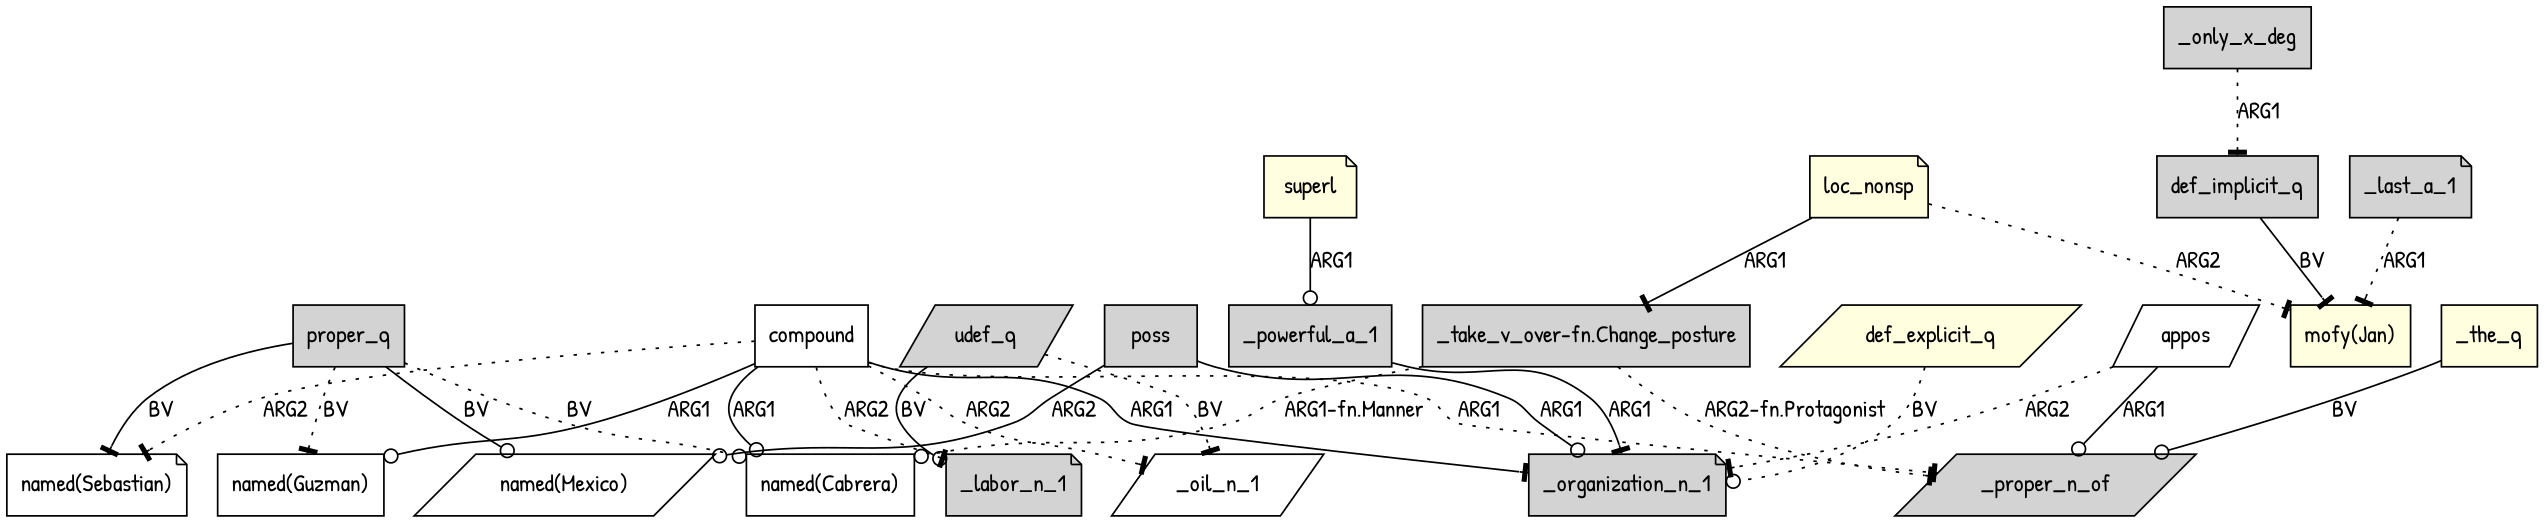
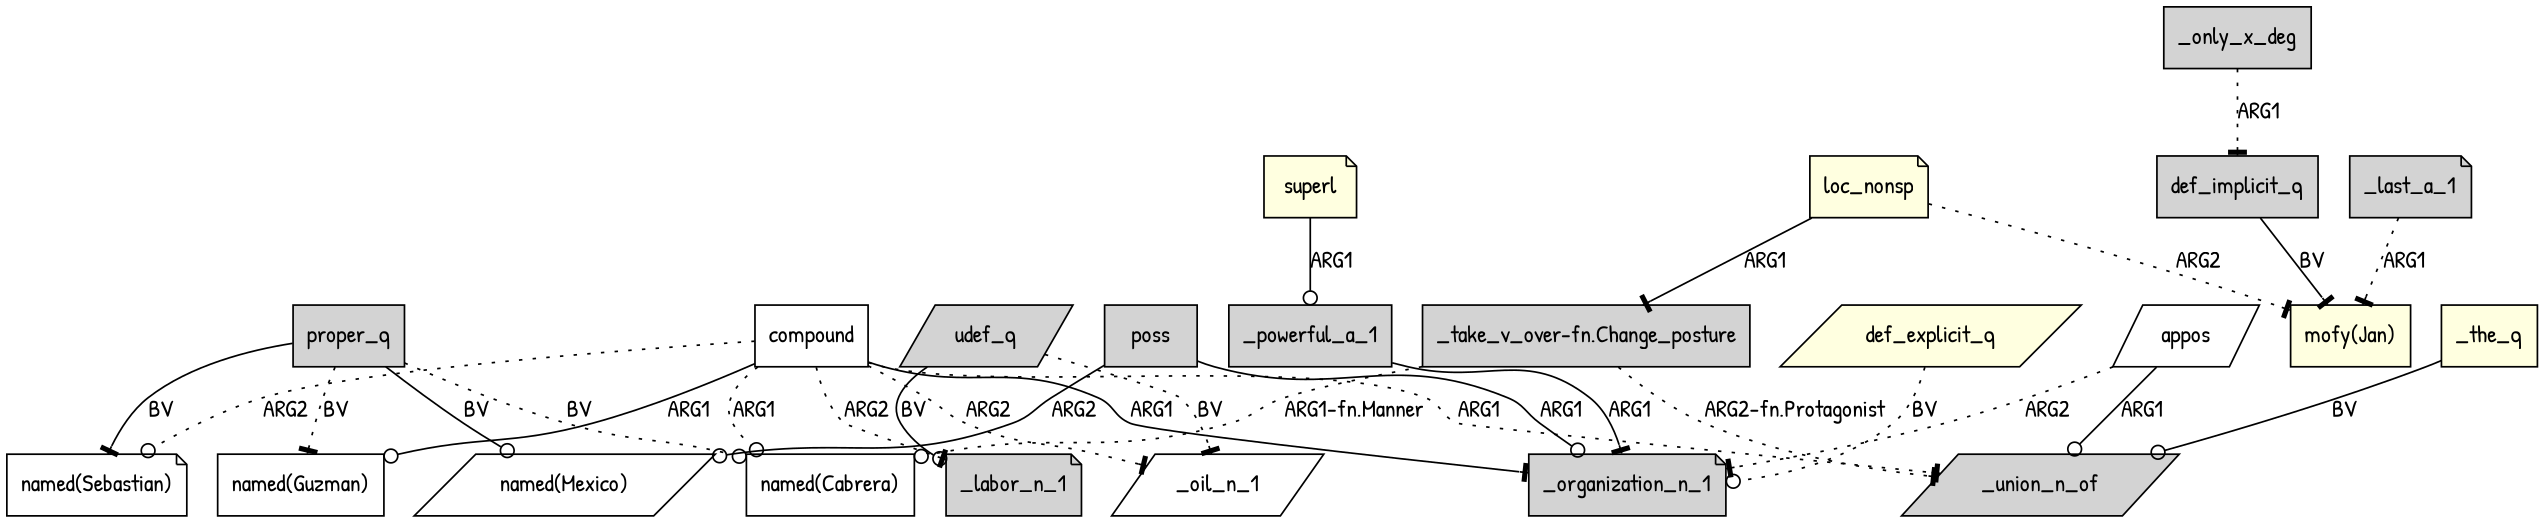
(446, 368) -> (448, 368)
(729, 404) -> (729, 404)
(2046, 485) -> (2040, 485)
